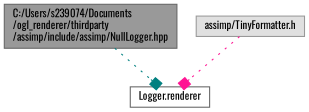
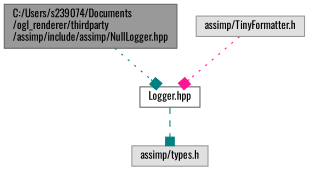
(170, 97) -> (170, 97)
none -> (170, 156)
